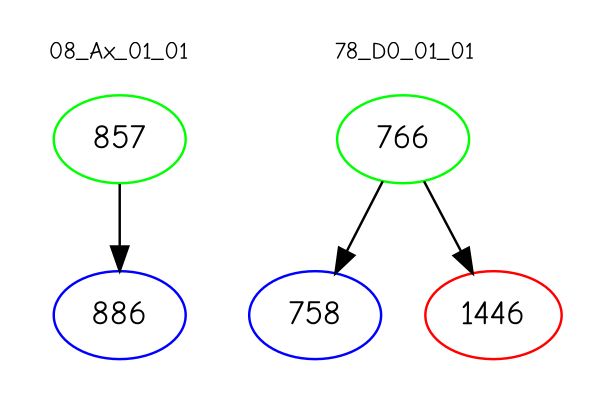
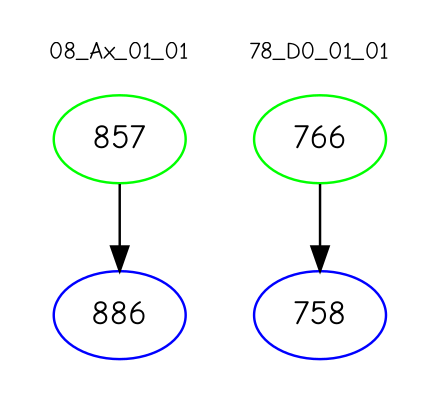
(493, 315) -> none
